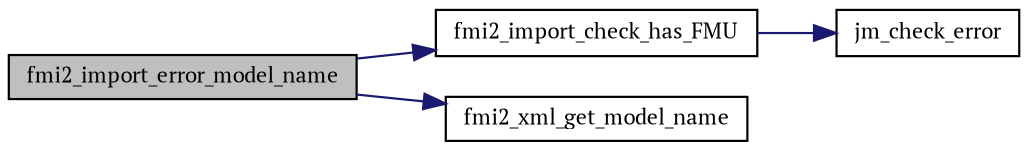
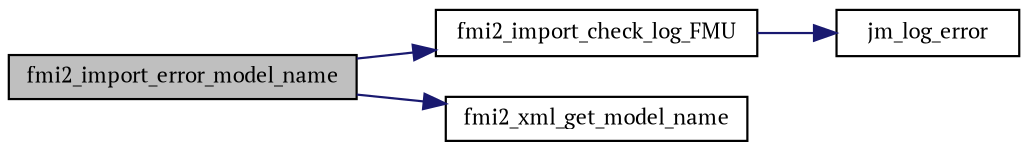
(597, 33) -> (597, 33)
(928, 33) -> (928, 33)
